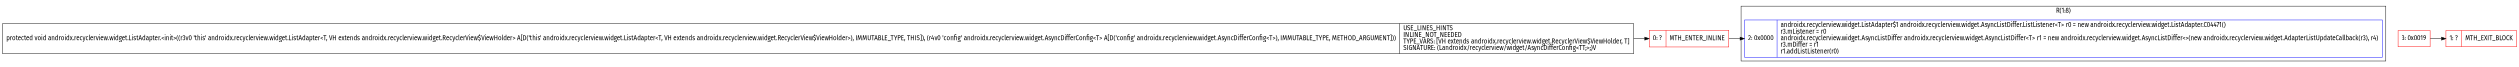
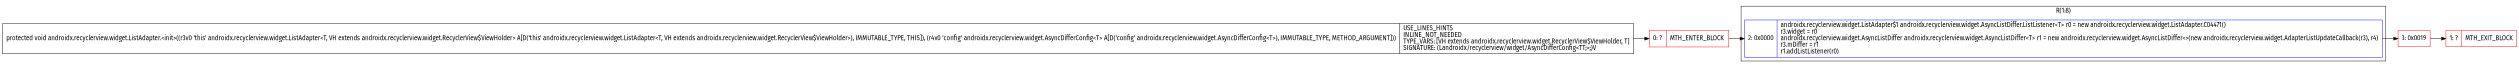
(1804, 32) -> (1799, 32)
(1697, 38) -> (1697, 38)
none -> (2389, 39)
